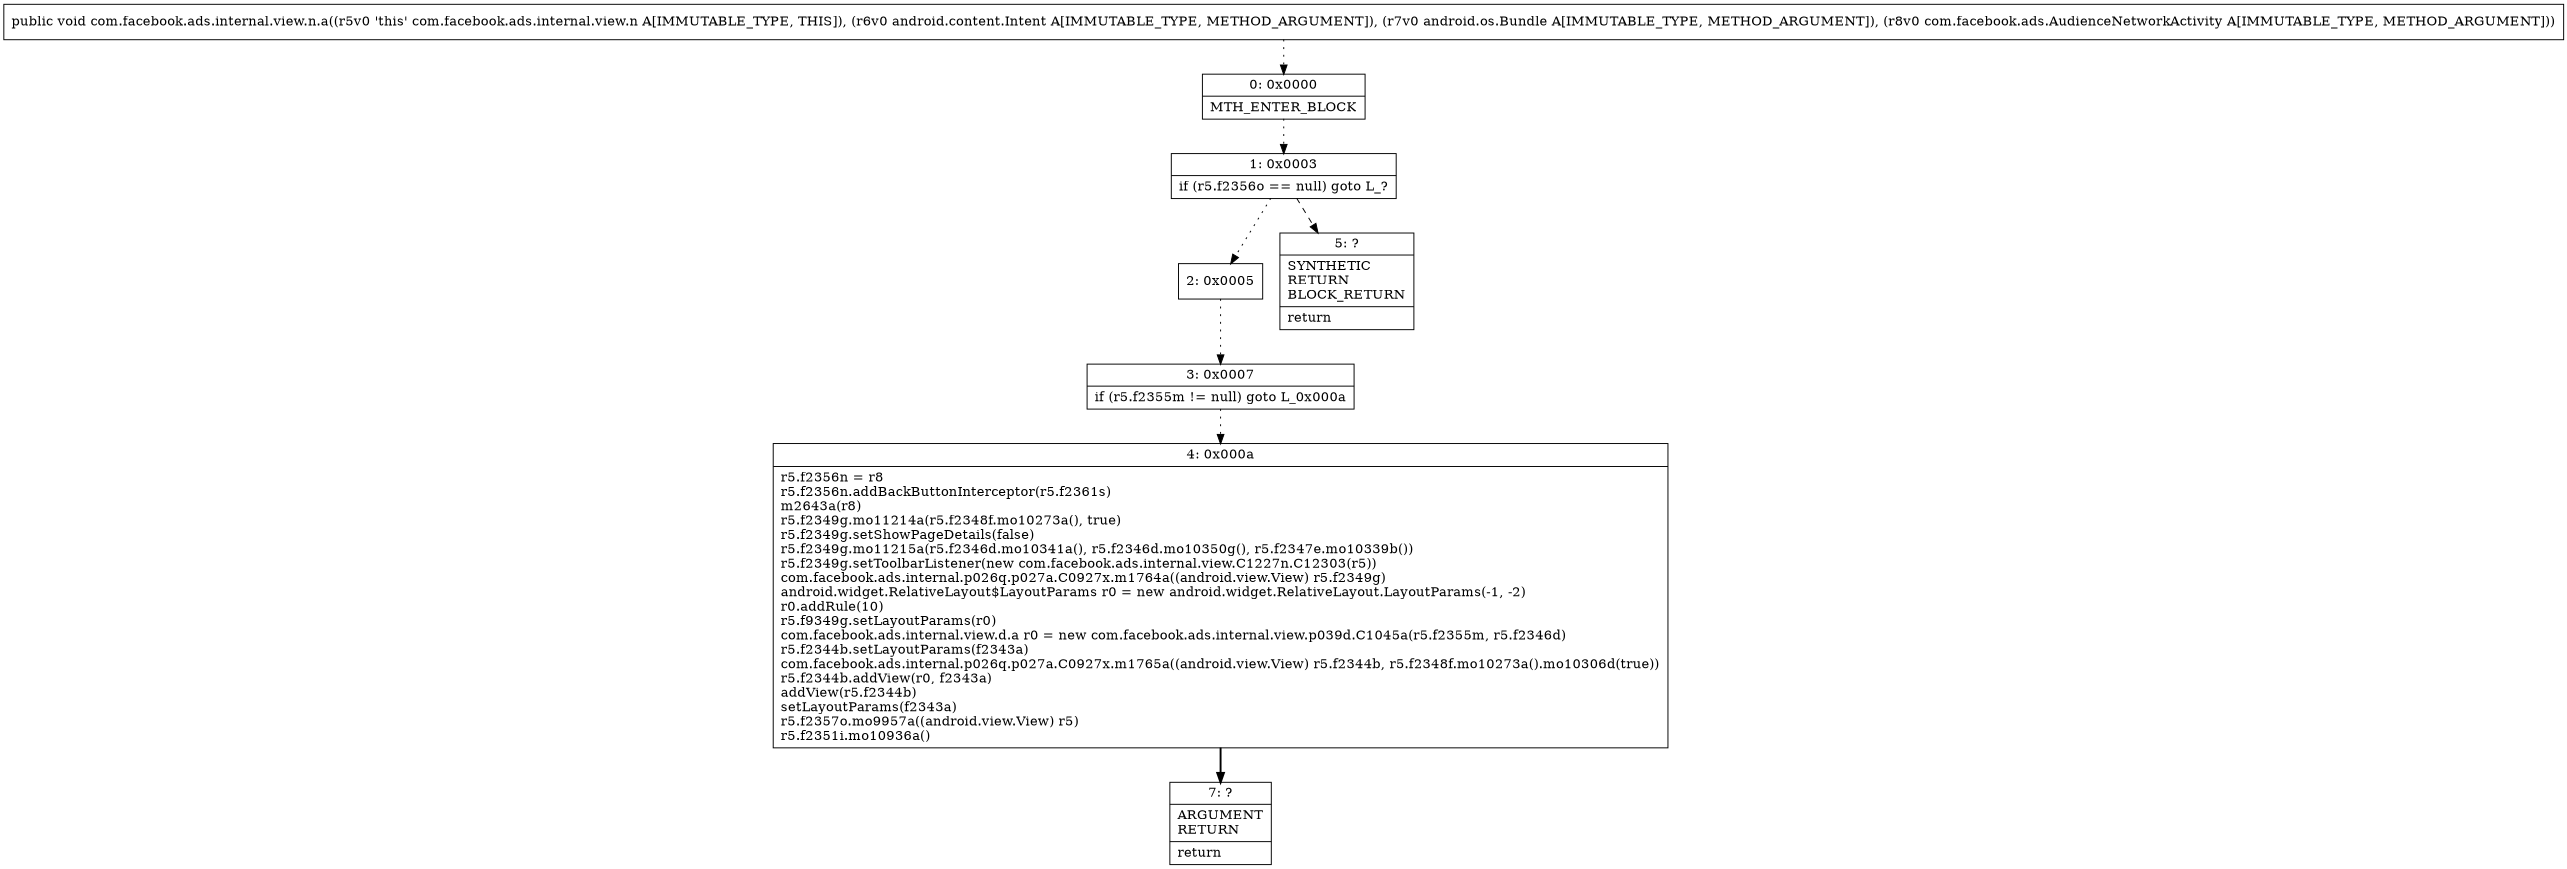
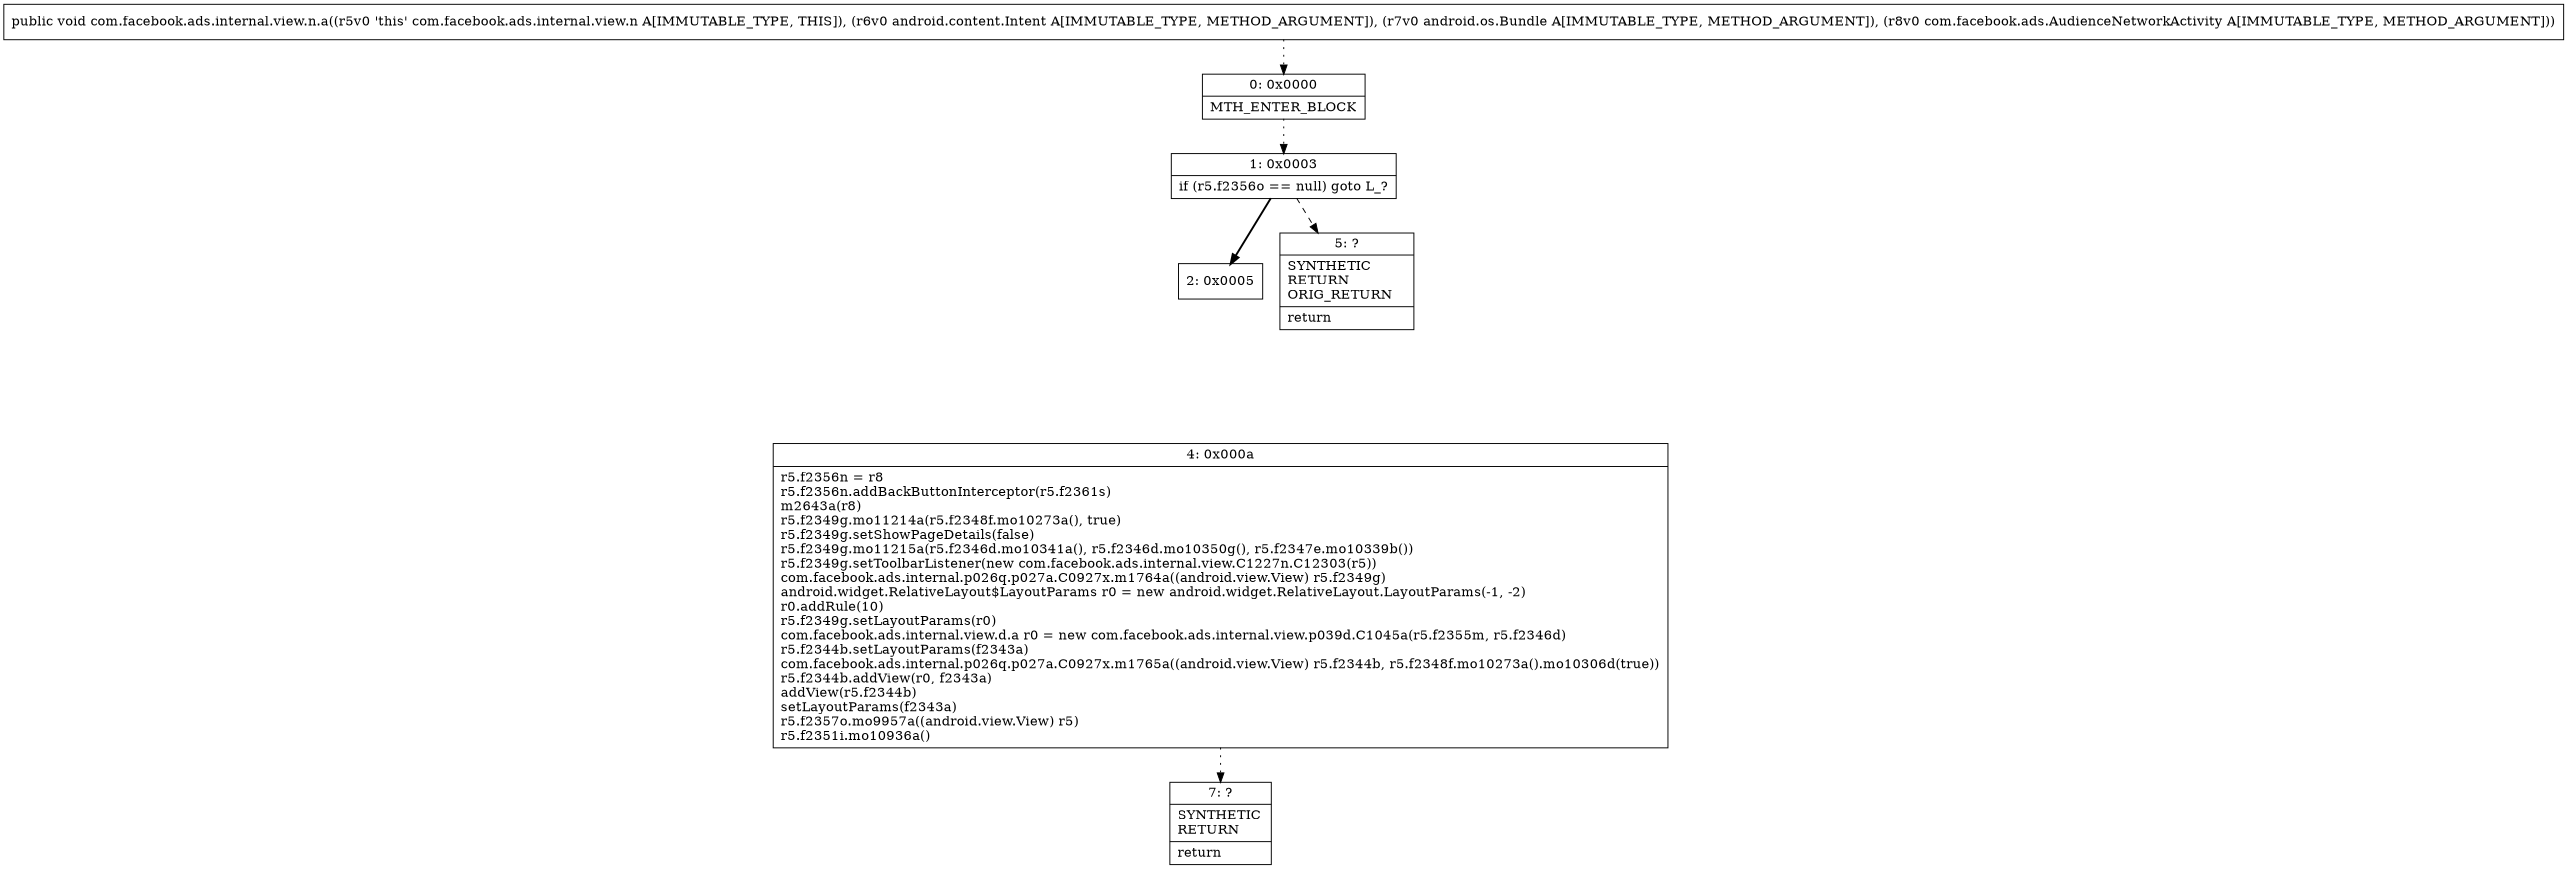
(1253, 227) -> (1253, 227)
(1347, 295) -> (1340, 295)
(1221, 387) -> none
(889, 621) -> (889, 621)
(1221, 760) -> (1221, 760)
(1221, 815) -> (1220, 815)
